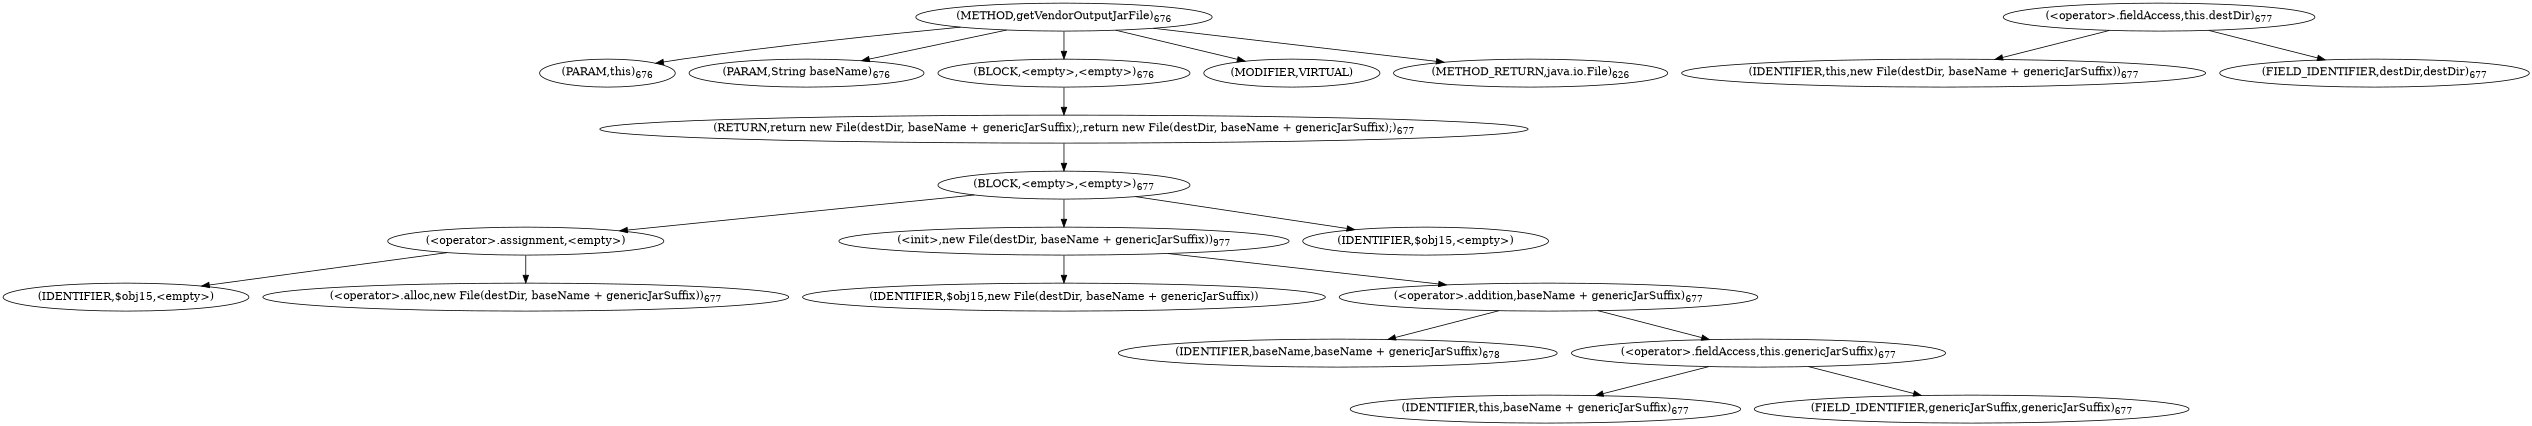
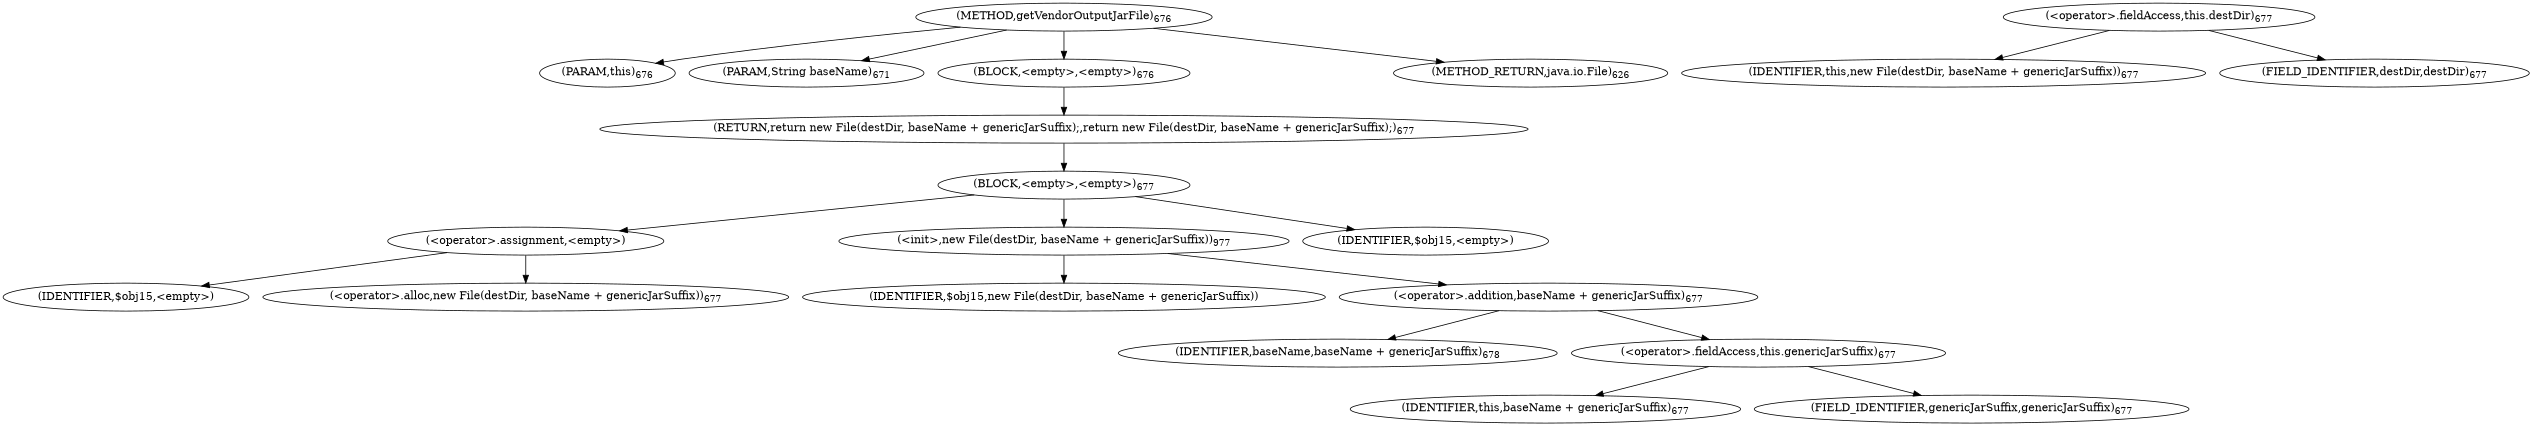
(882, 72) -> (882, 72)
(1292, 73) -> none
